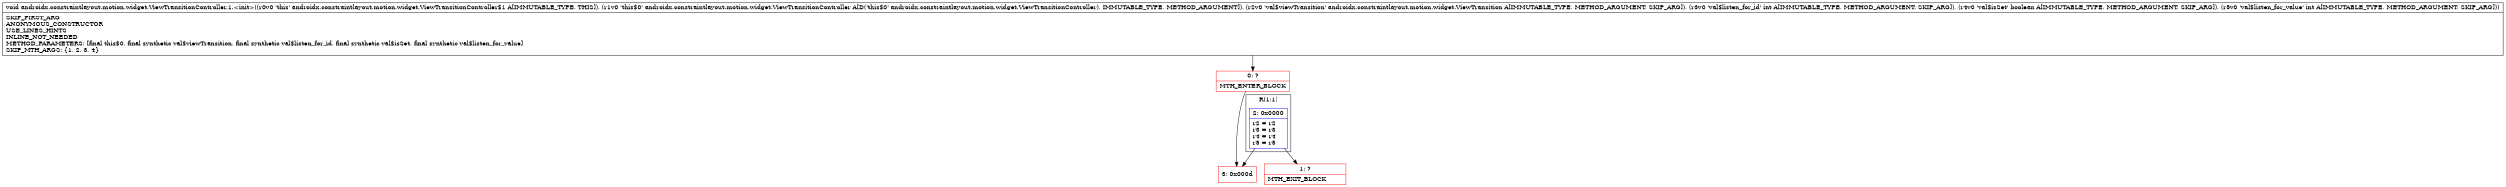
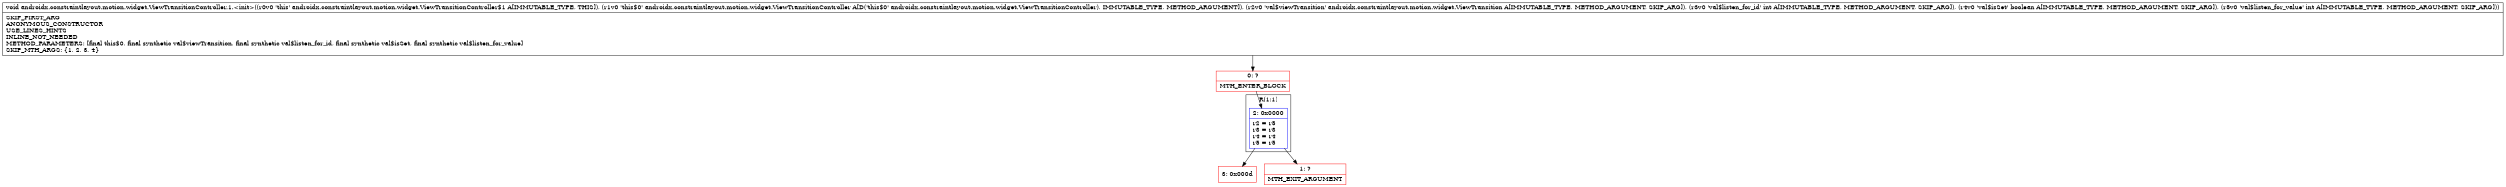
(1264, 124) -> (1264, 124)
(1238, 126) -> (1258, 98)
(1297, 179) -> (1305, 179)
